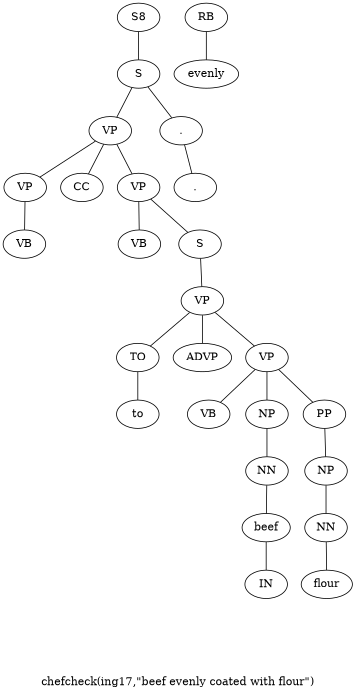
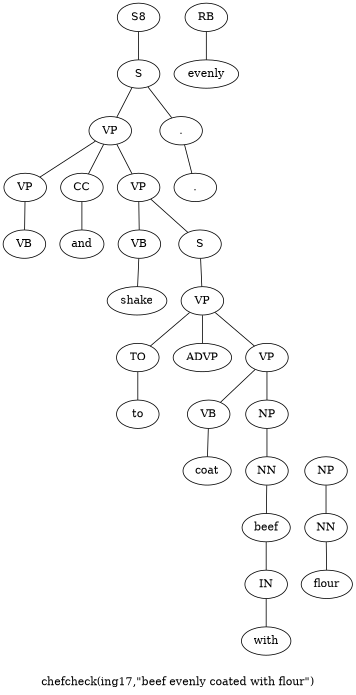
none -> (82, 244)
none -> (137, 301)
(324, 414) -> none
none -> (207, 471)
none -> (266, 641)
